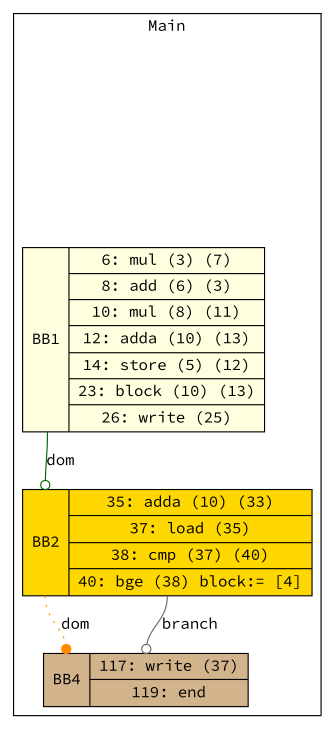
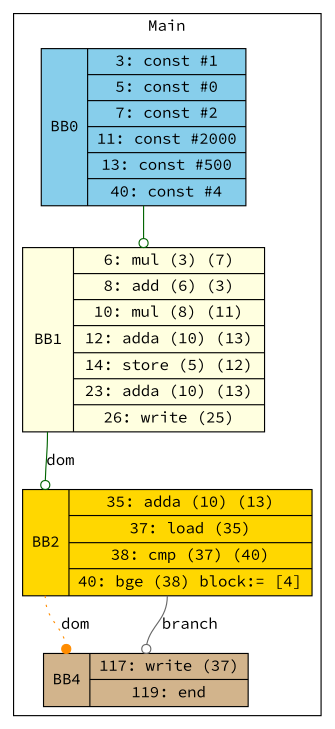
none -> (144, 127)
(167, 391) -> (169, 391)
(190, 502) -> (190, 502)
